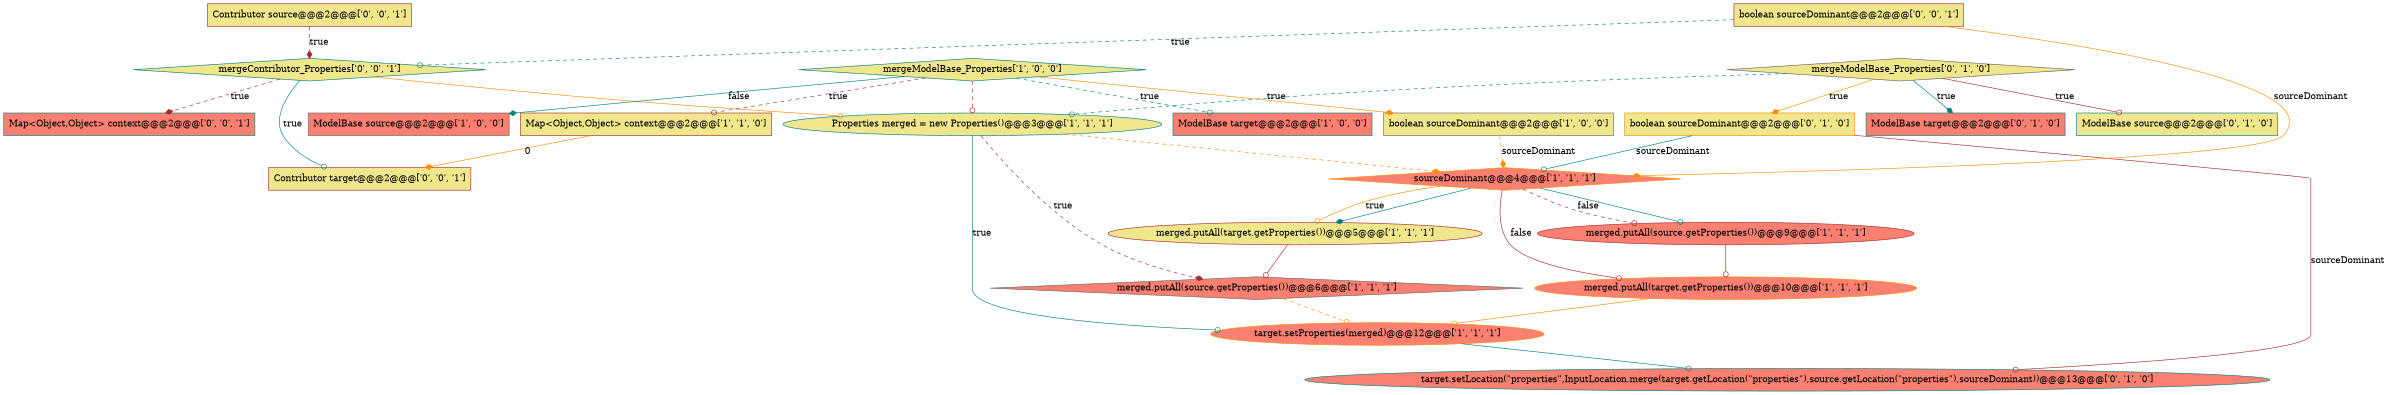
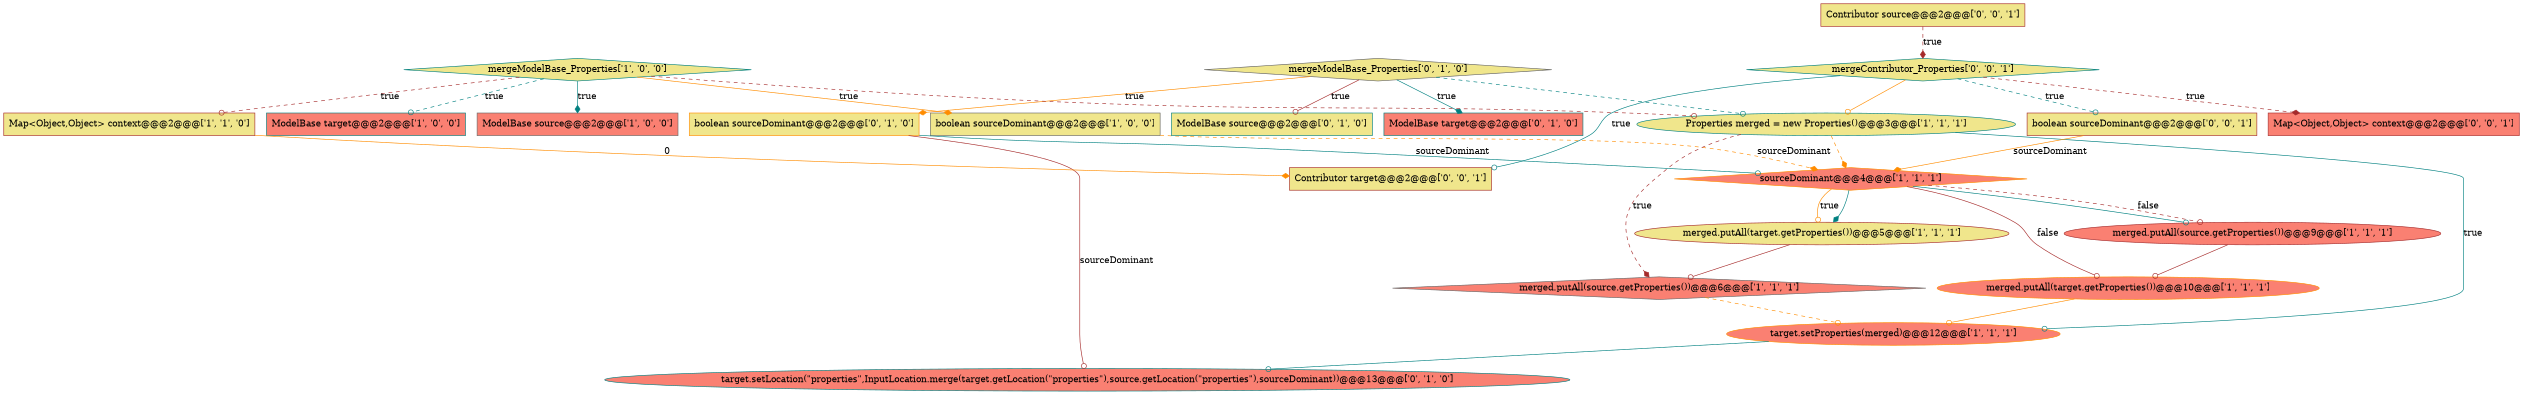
(1078, 42) -> (2025, 95)
(739, 97) -> (587, 97)
(129, 124) -> (2394, 124)
